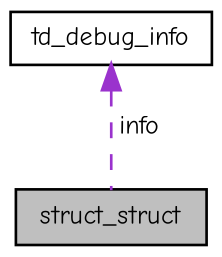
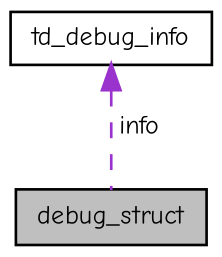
(111, 217) -> (111, 217)
